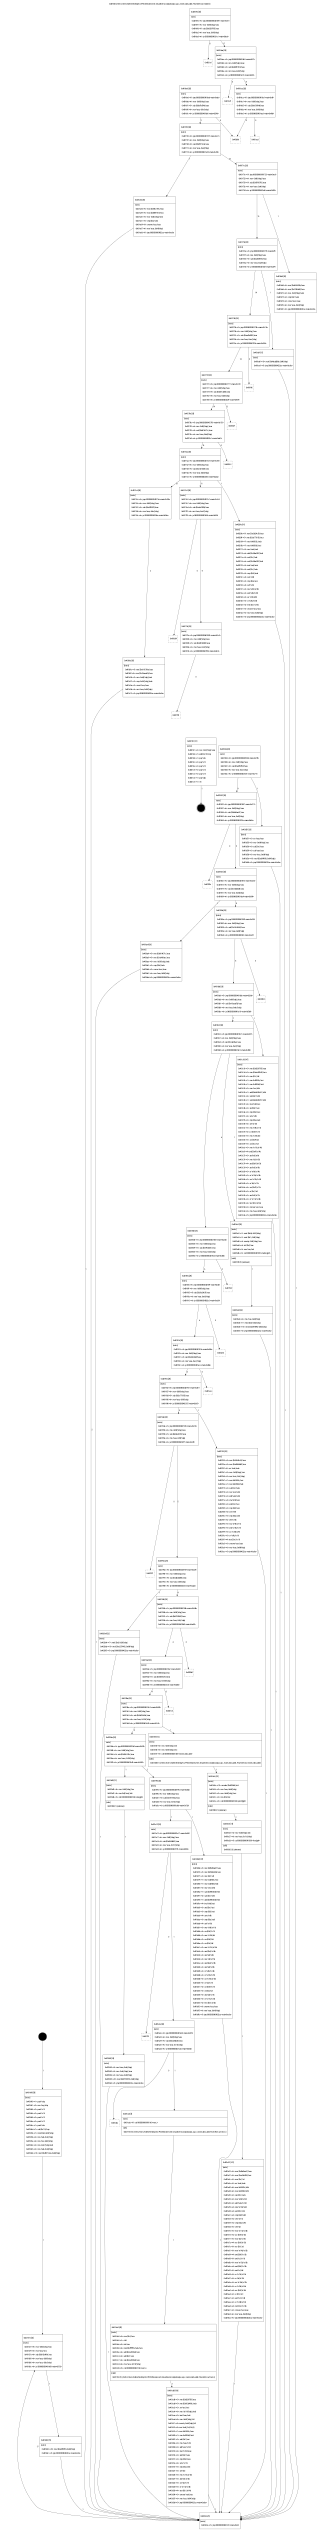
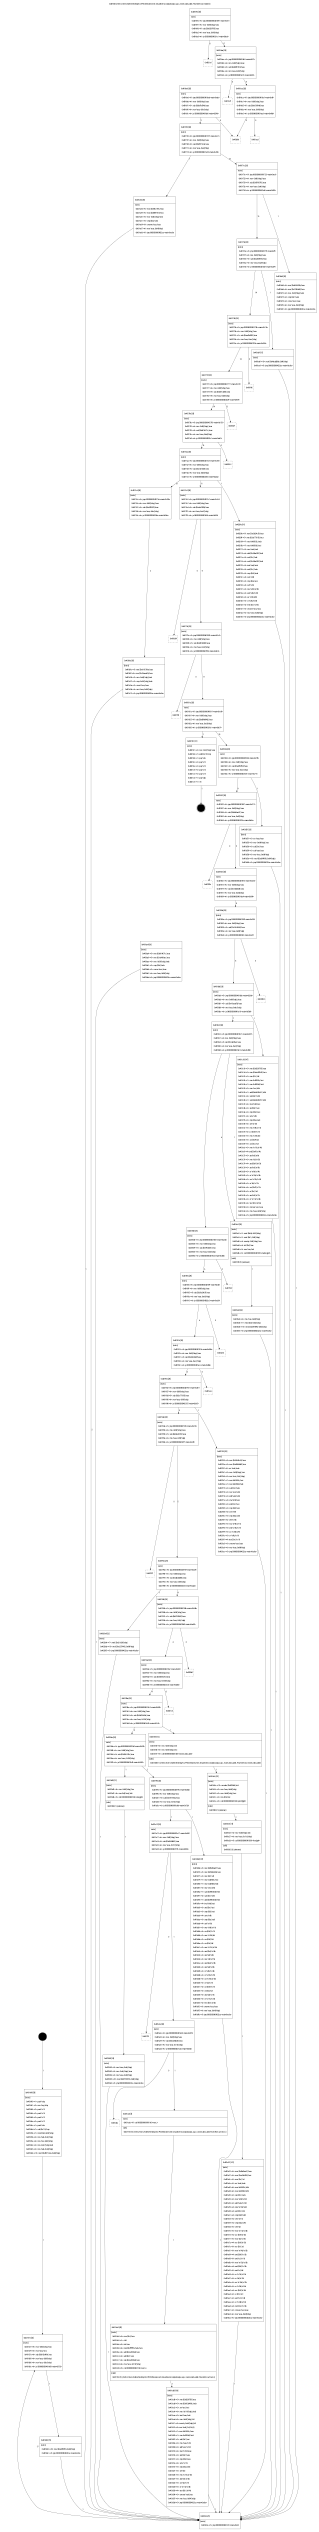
none -> (203, 715)
(201, 920) -> none
